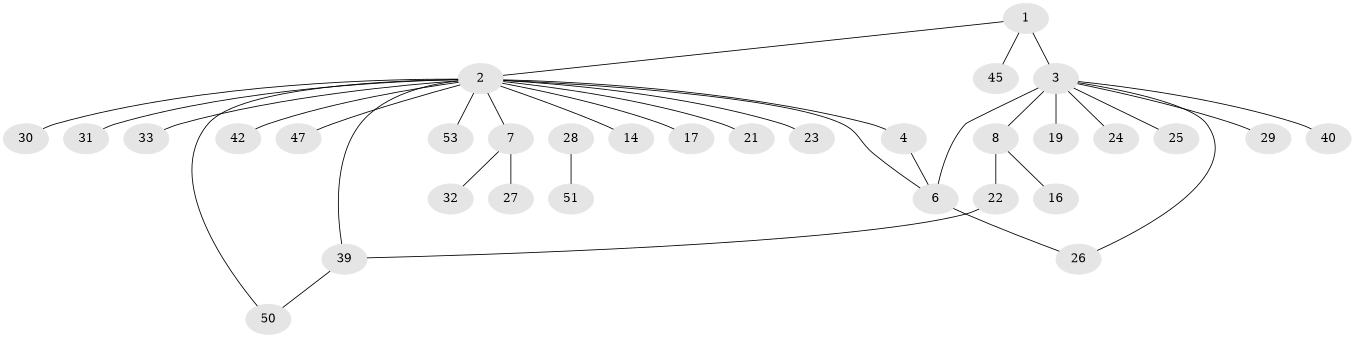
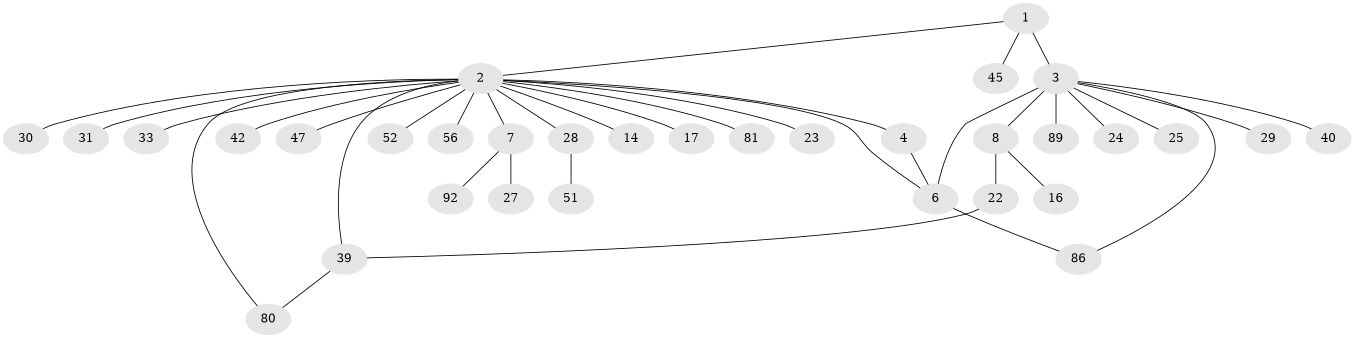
none -> (526, 109)
none -> (390, 139)
(451, 139) -> (451, 139)
(752, 139) -> (752, 139)
(1056, 139) -> (1056, 139)
(451, 199) -> (451, 199)
(1079, 259) -> (1079, 259)
(268, 319) -> (268, 319)
